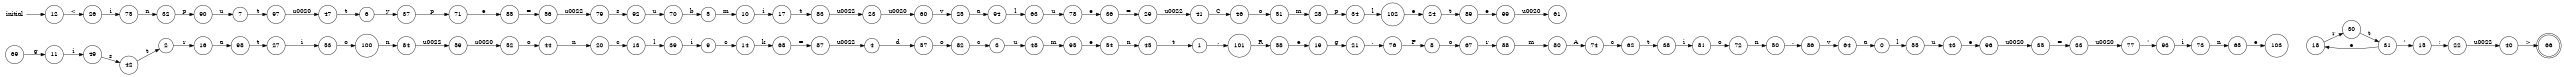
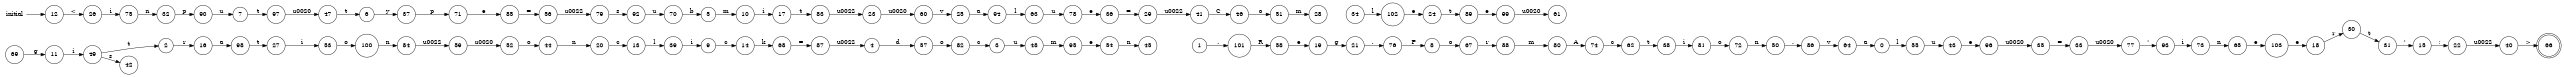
(1335, 14) -> none
(1173, 46) -> none
(2354, 49) -> (2295, 46)
(146, 56) -> (128, 49)
